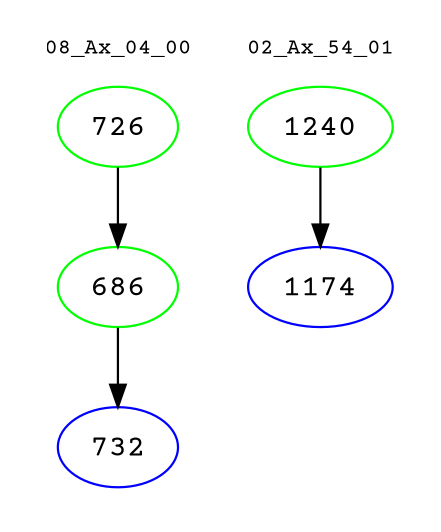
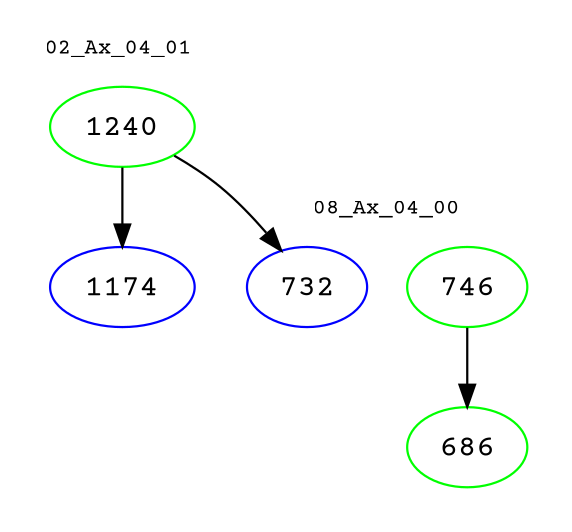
(322, 48) -> (119, 48)
(118, 127) -> (467, 287)
(118, 356) -> (244, 208)
